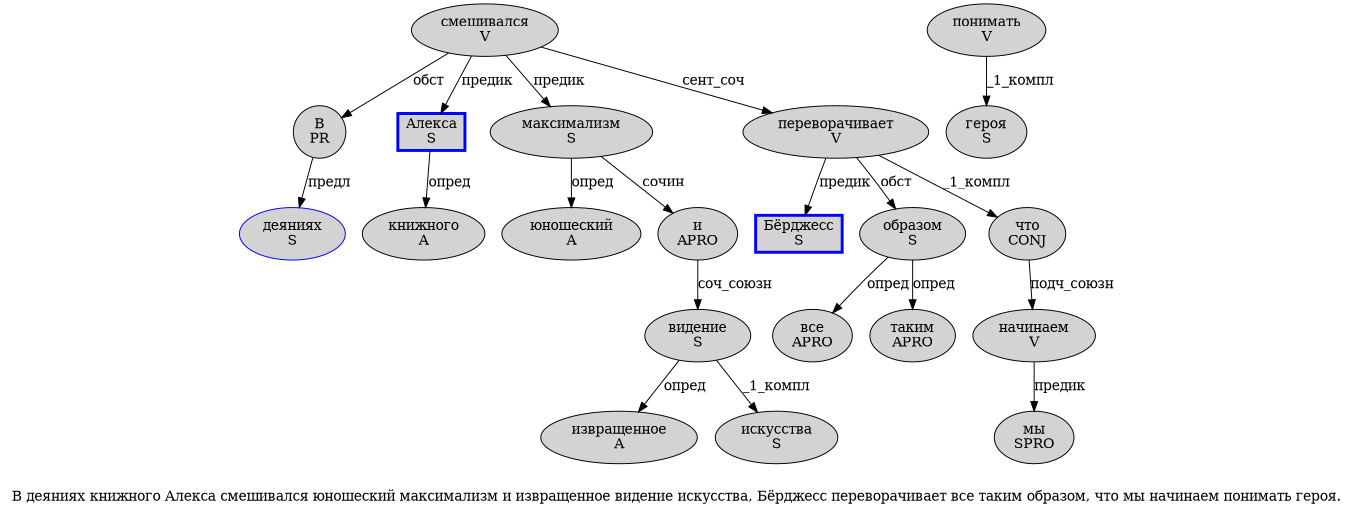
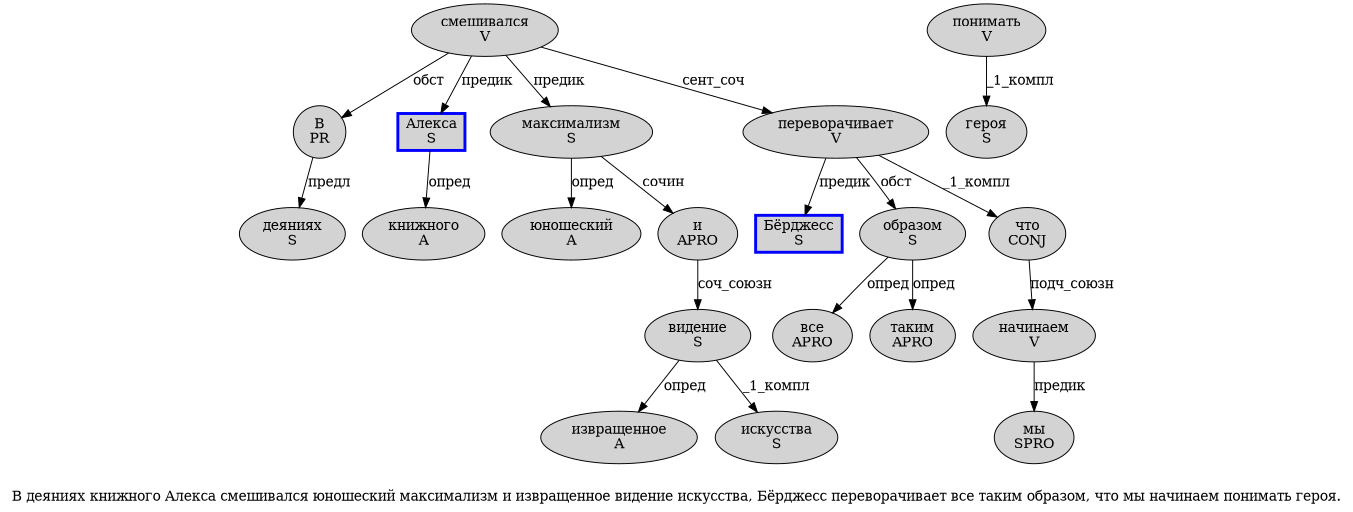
(292, 234) -> (292, 234)
